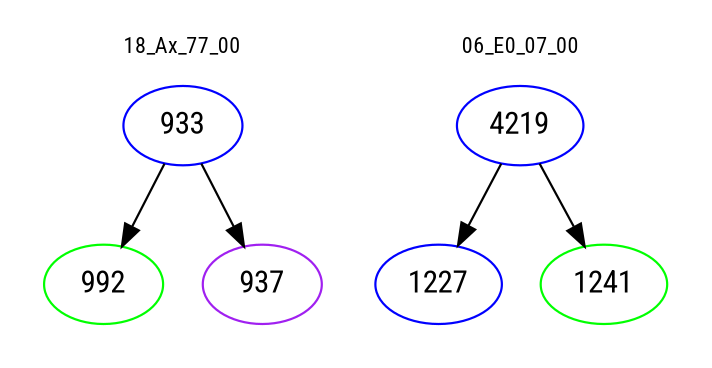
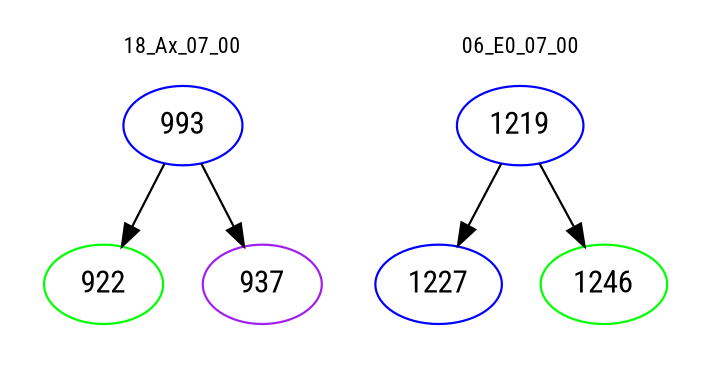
(183, 47) -> (183, 47)
(183, 126) -> (183, 126)
(520, 126) -> (520, 126)
(104, 284) -> (104, 284)
(604, 284) -> (604, 284)
